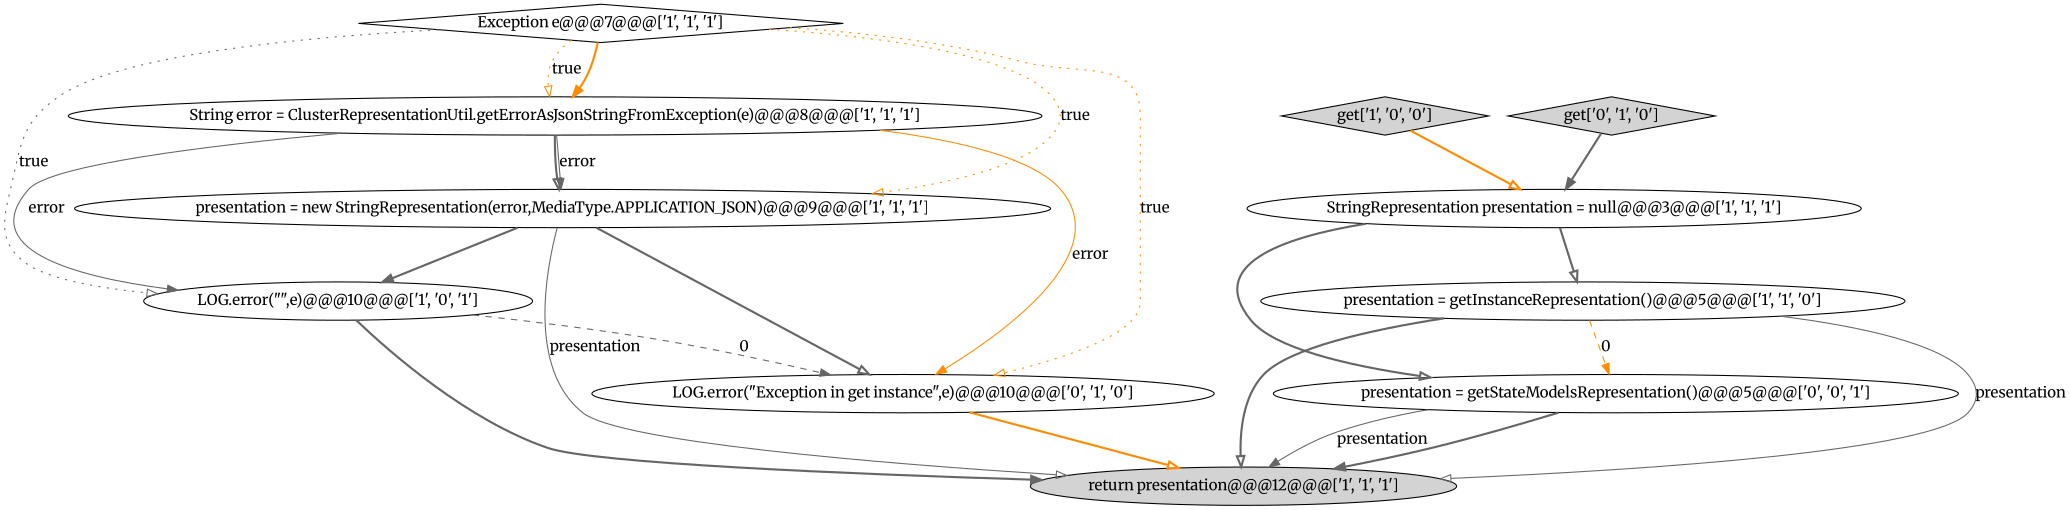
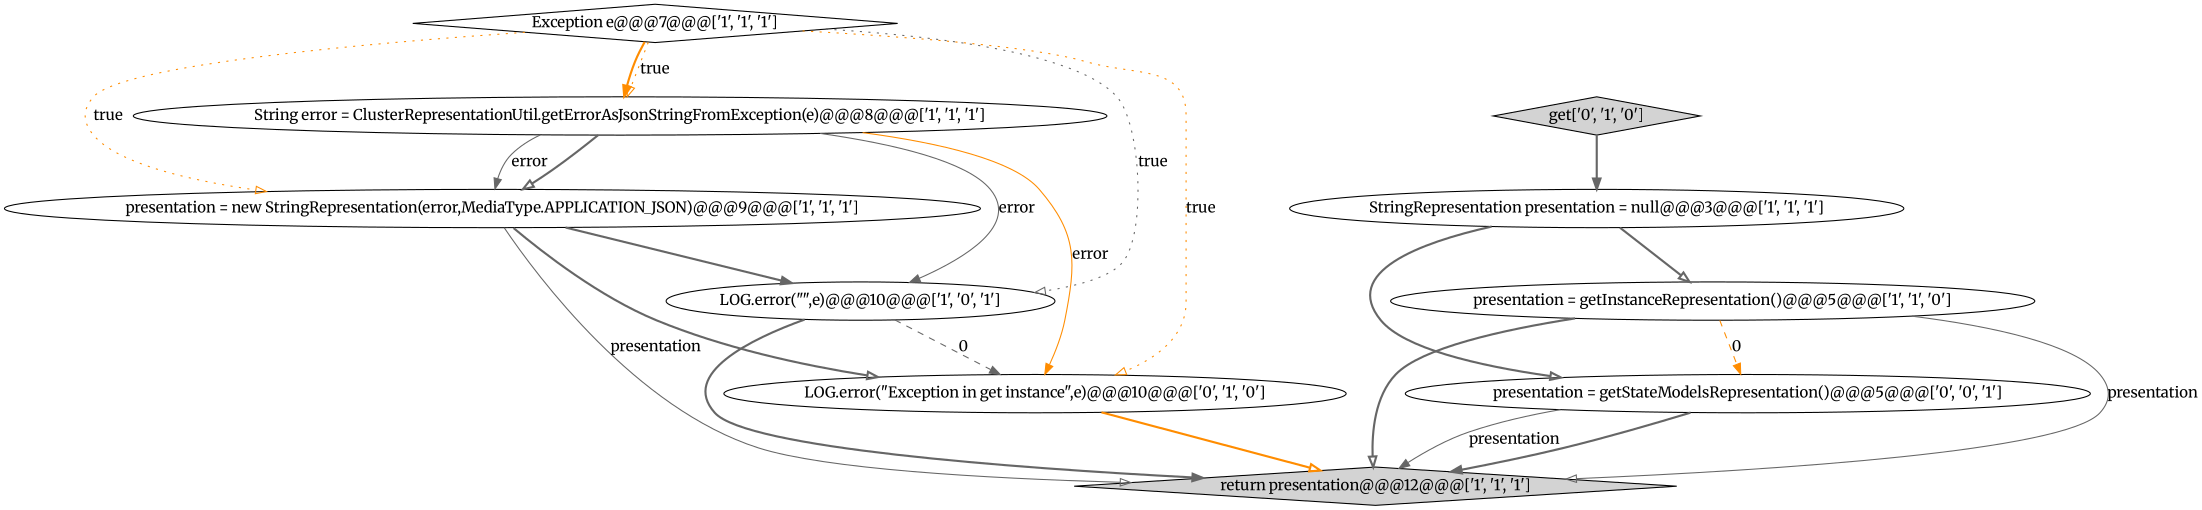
(1385, 116) -> none
(1243, 486) -> (1376, 486)
